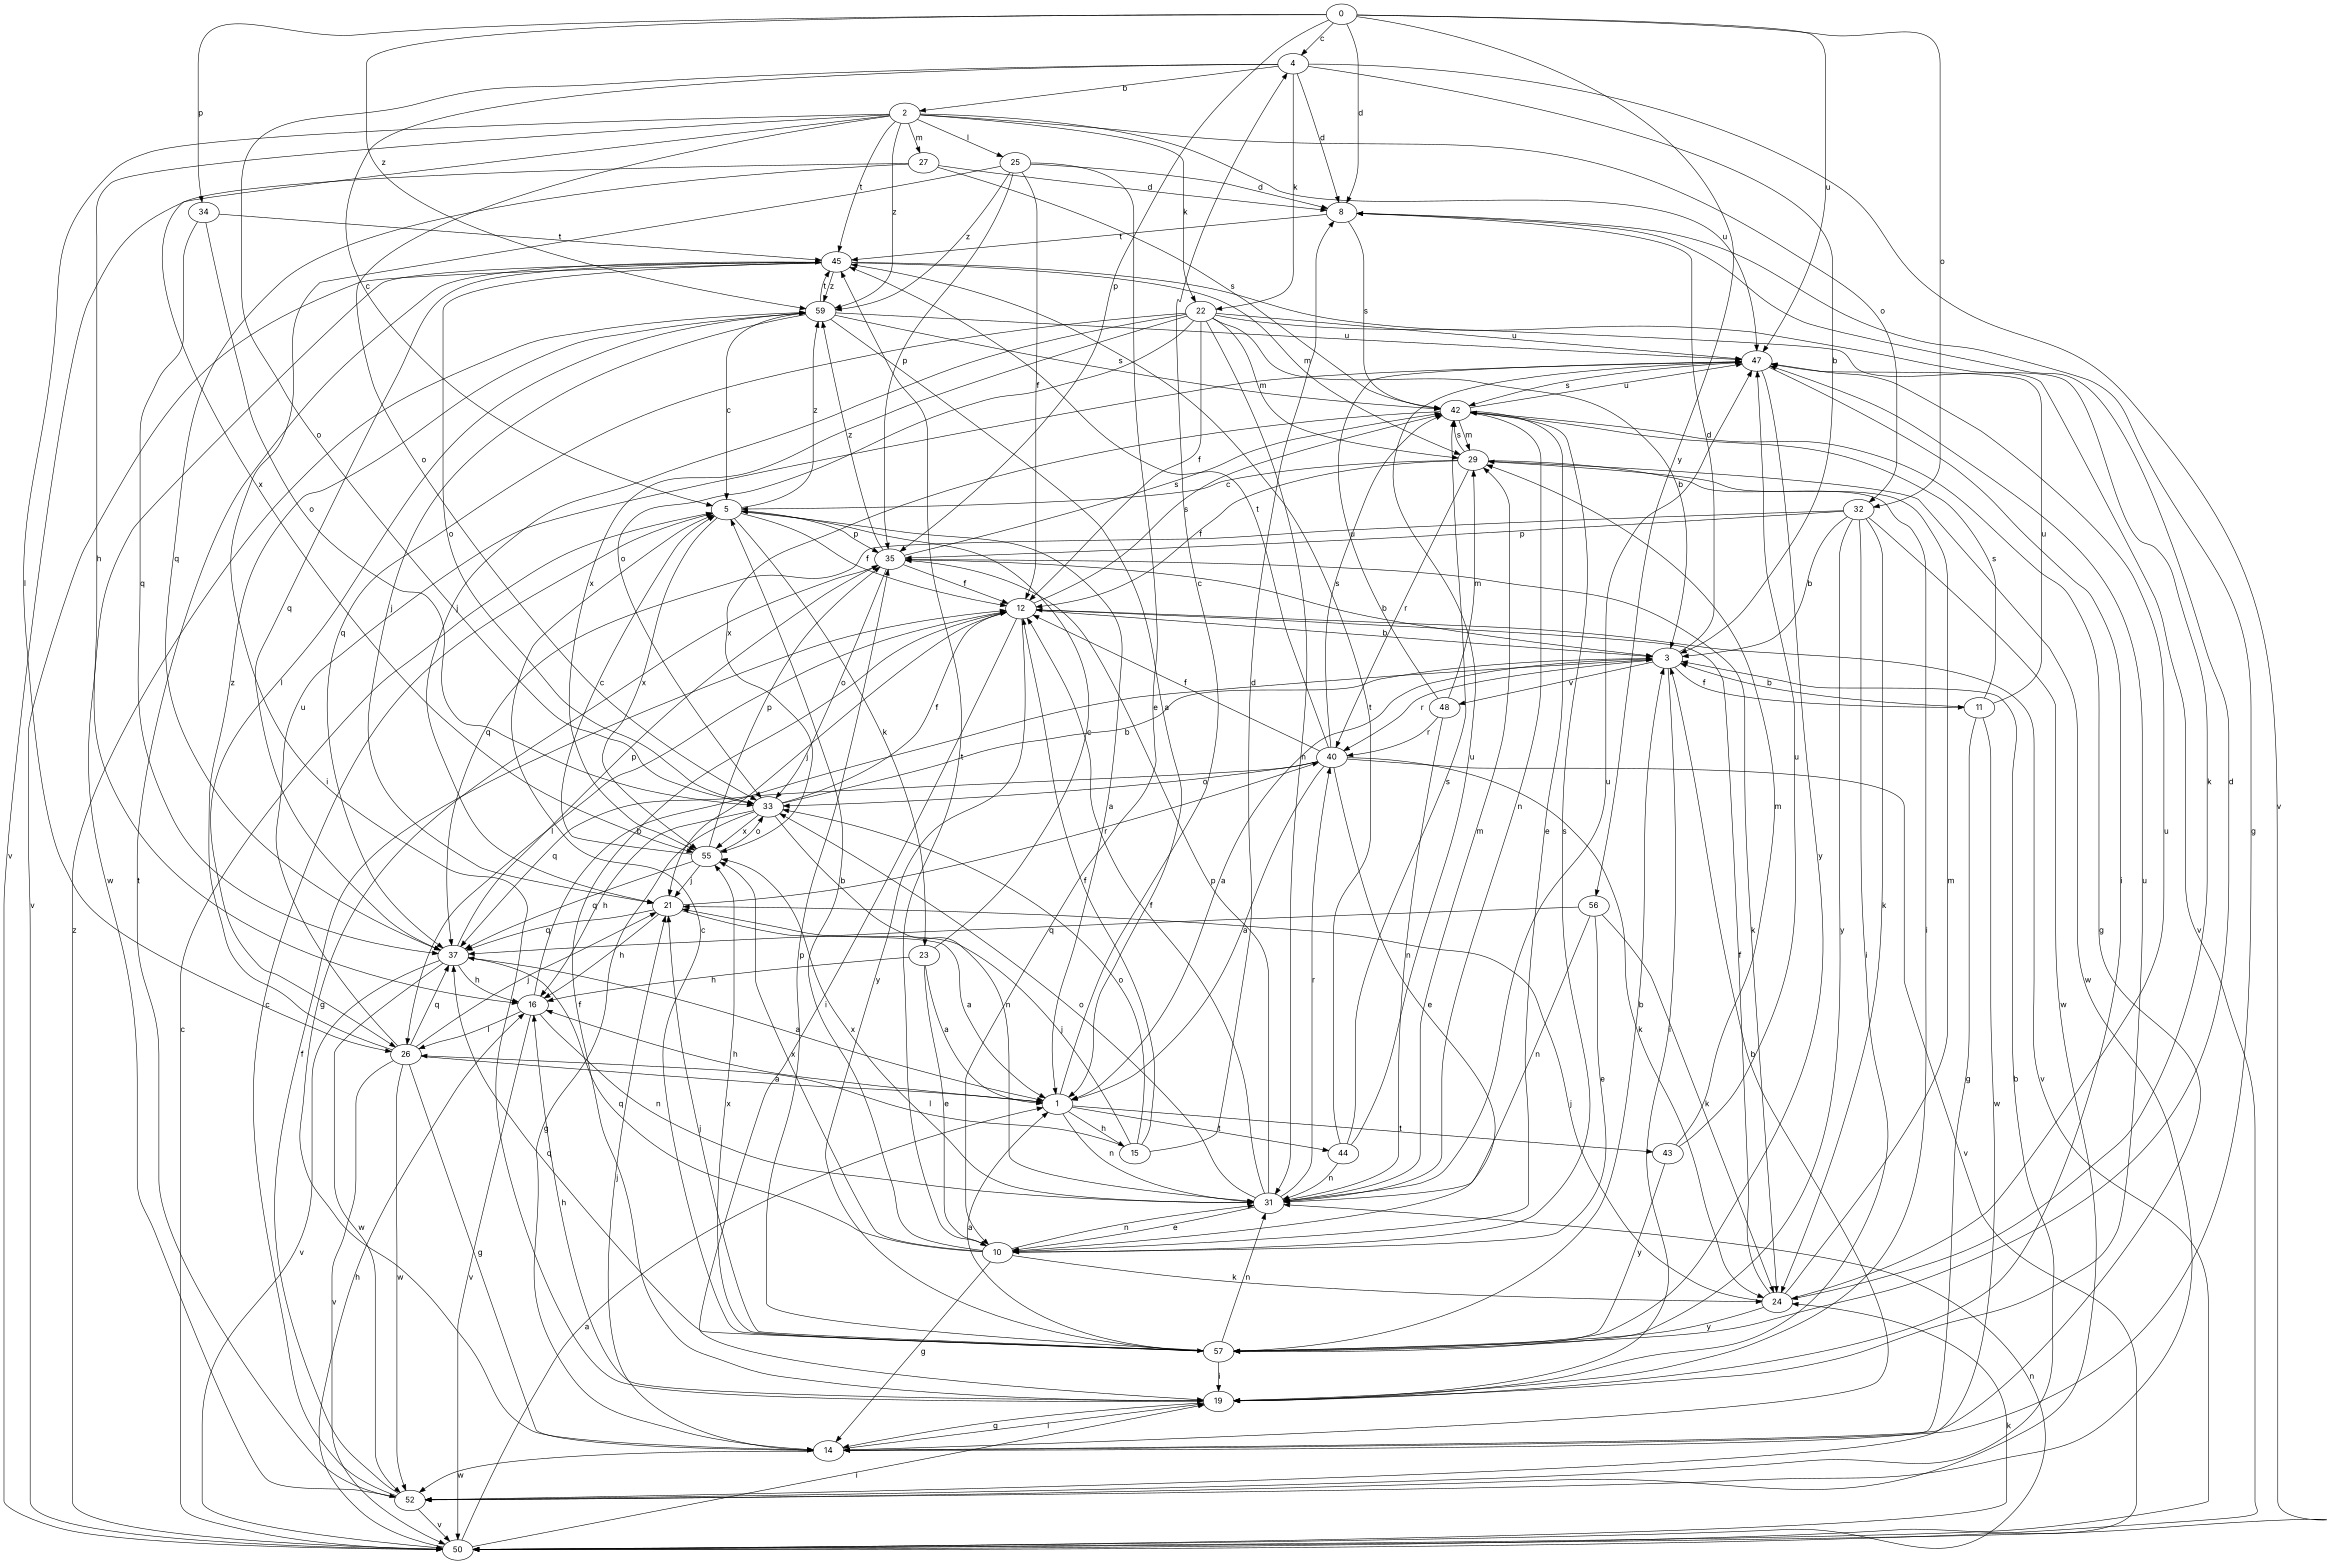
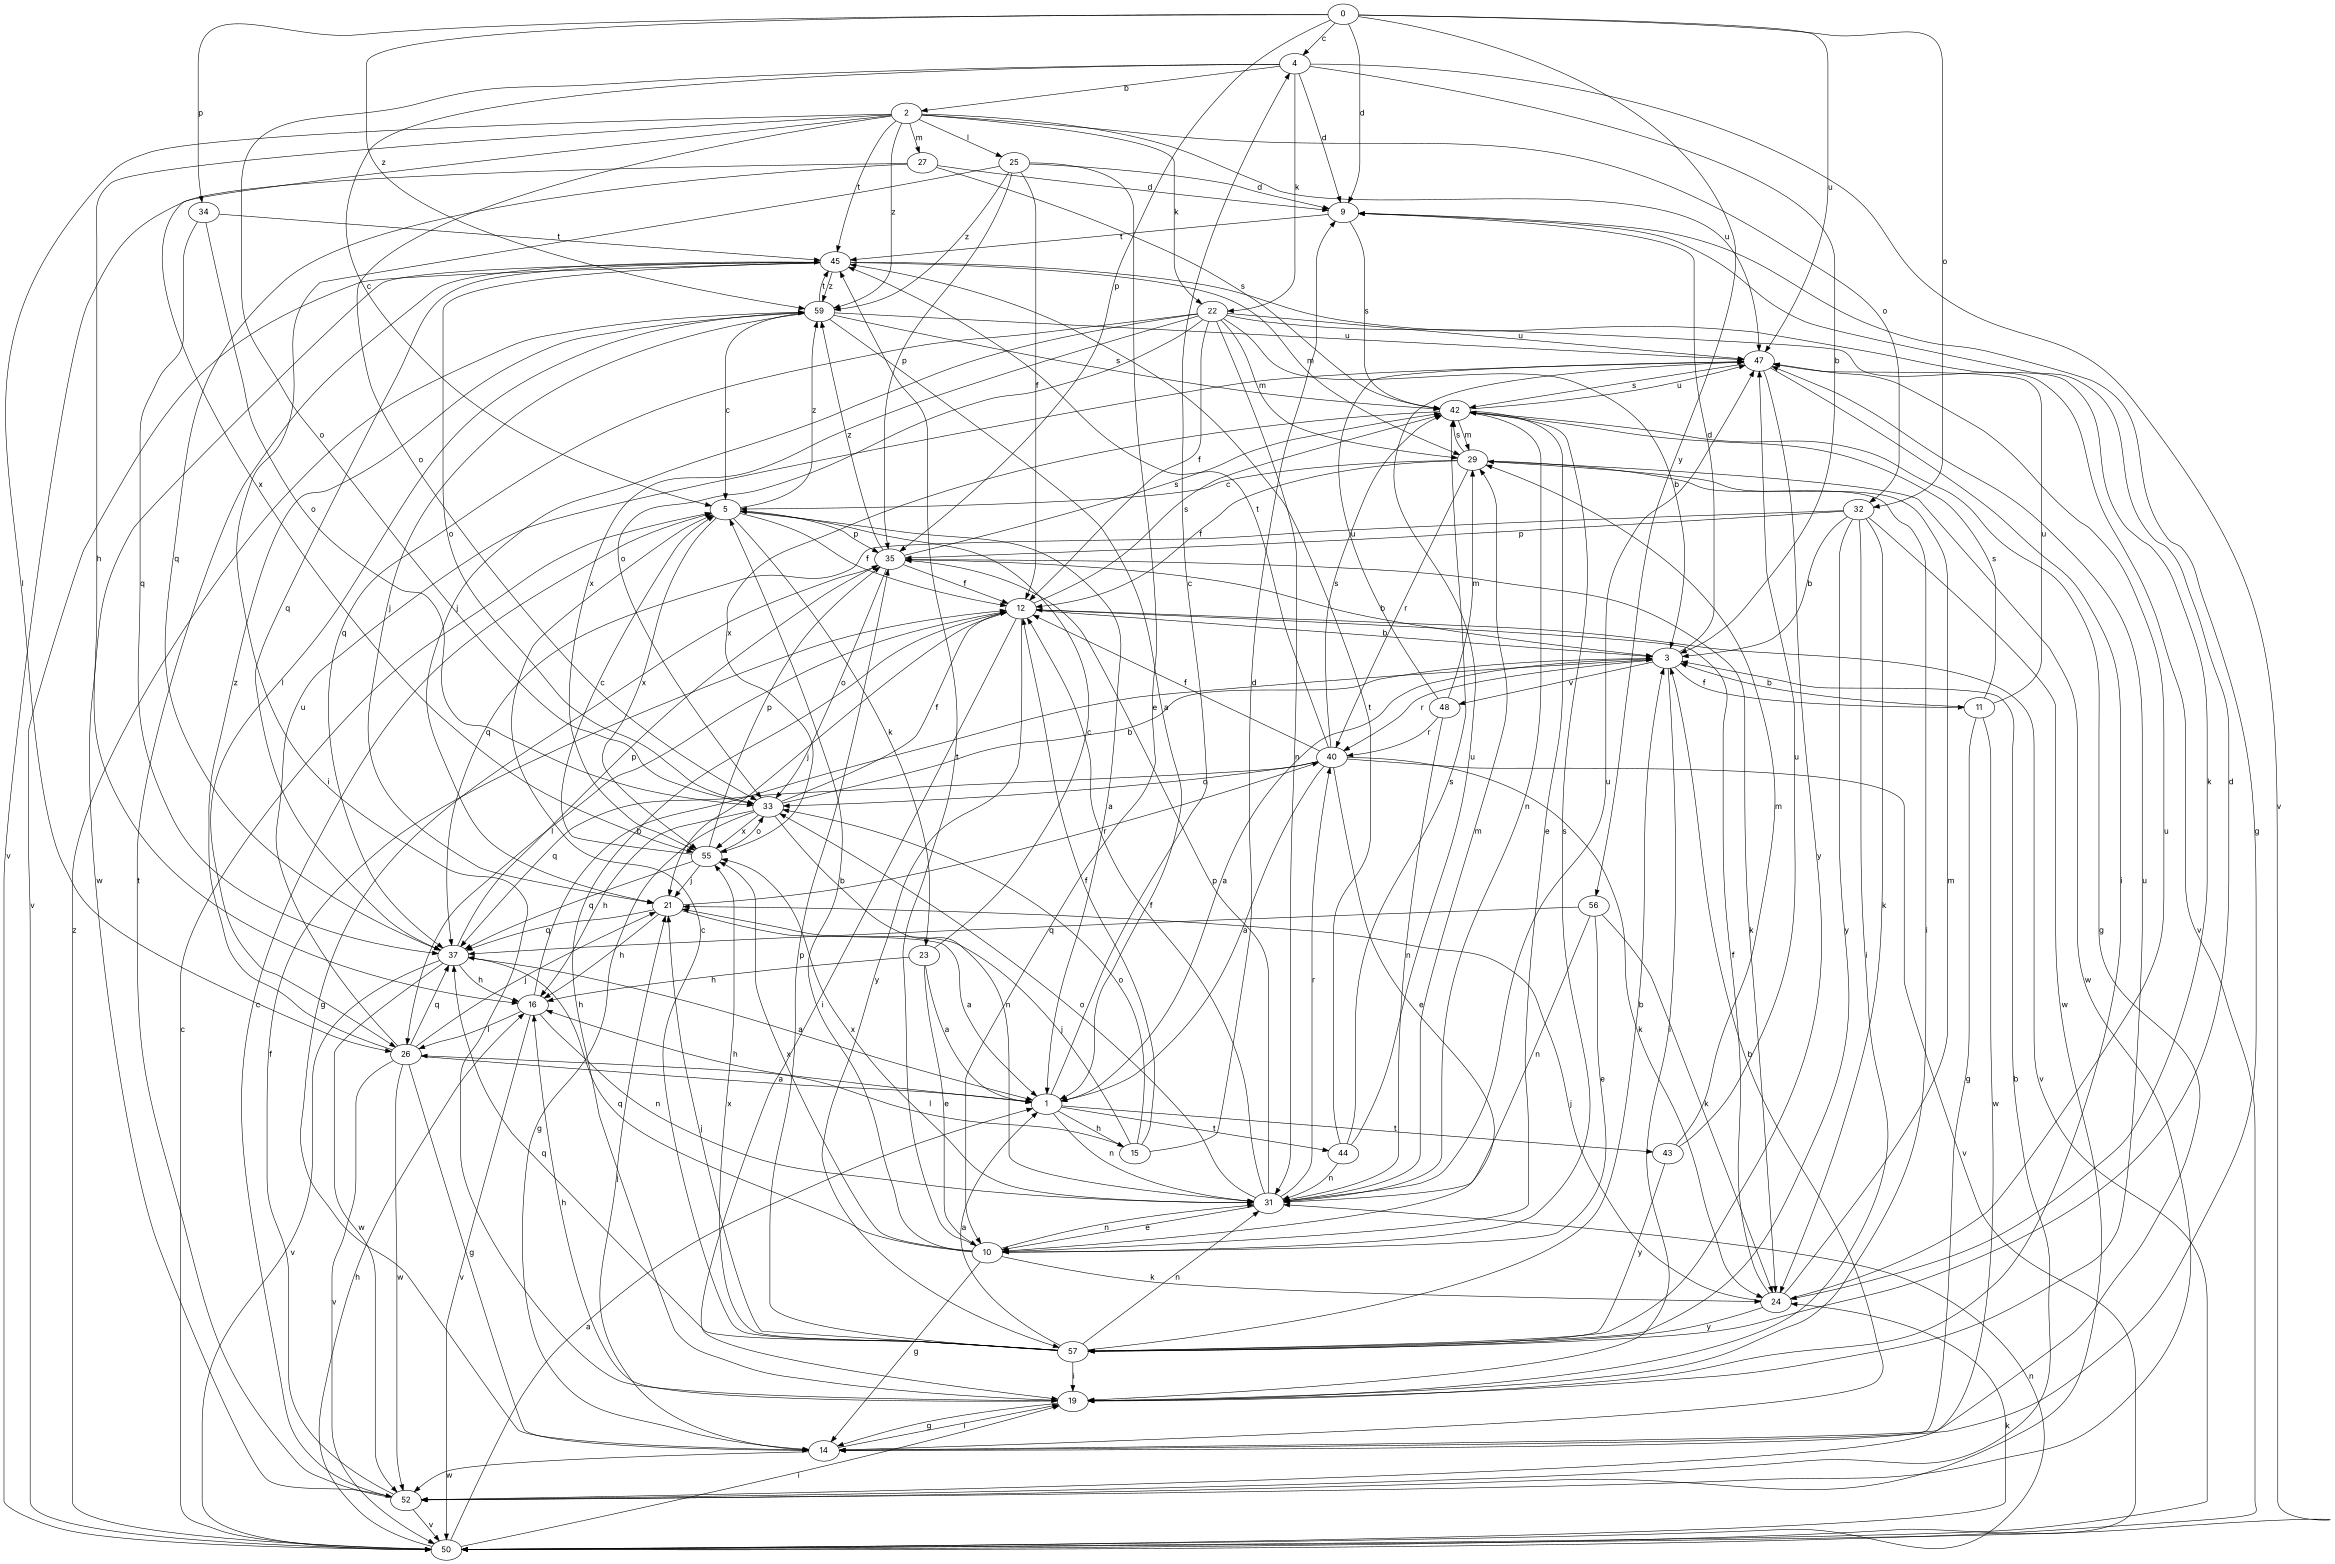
(1342, 212) -> (1343, 212)
(580, 1005) -> (581, 1005)
